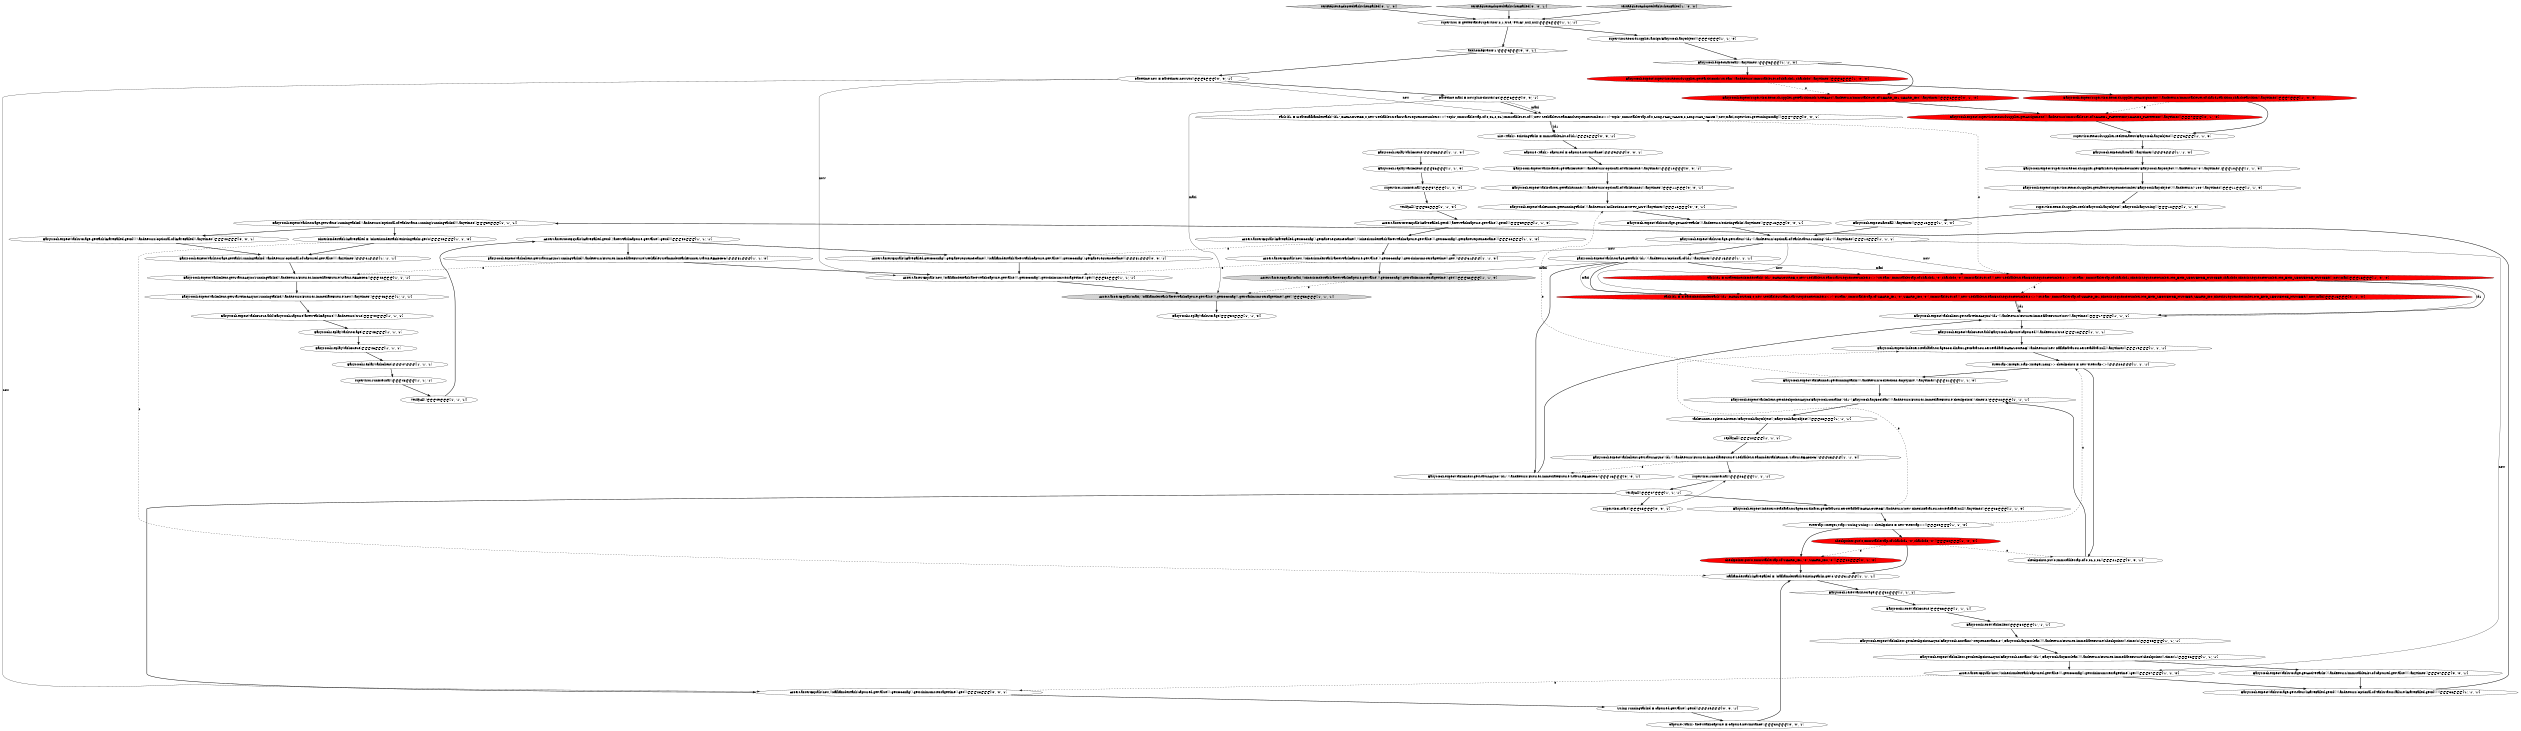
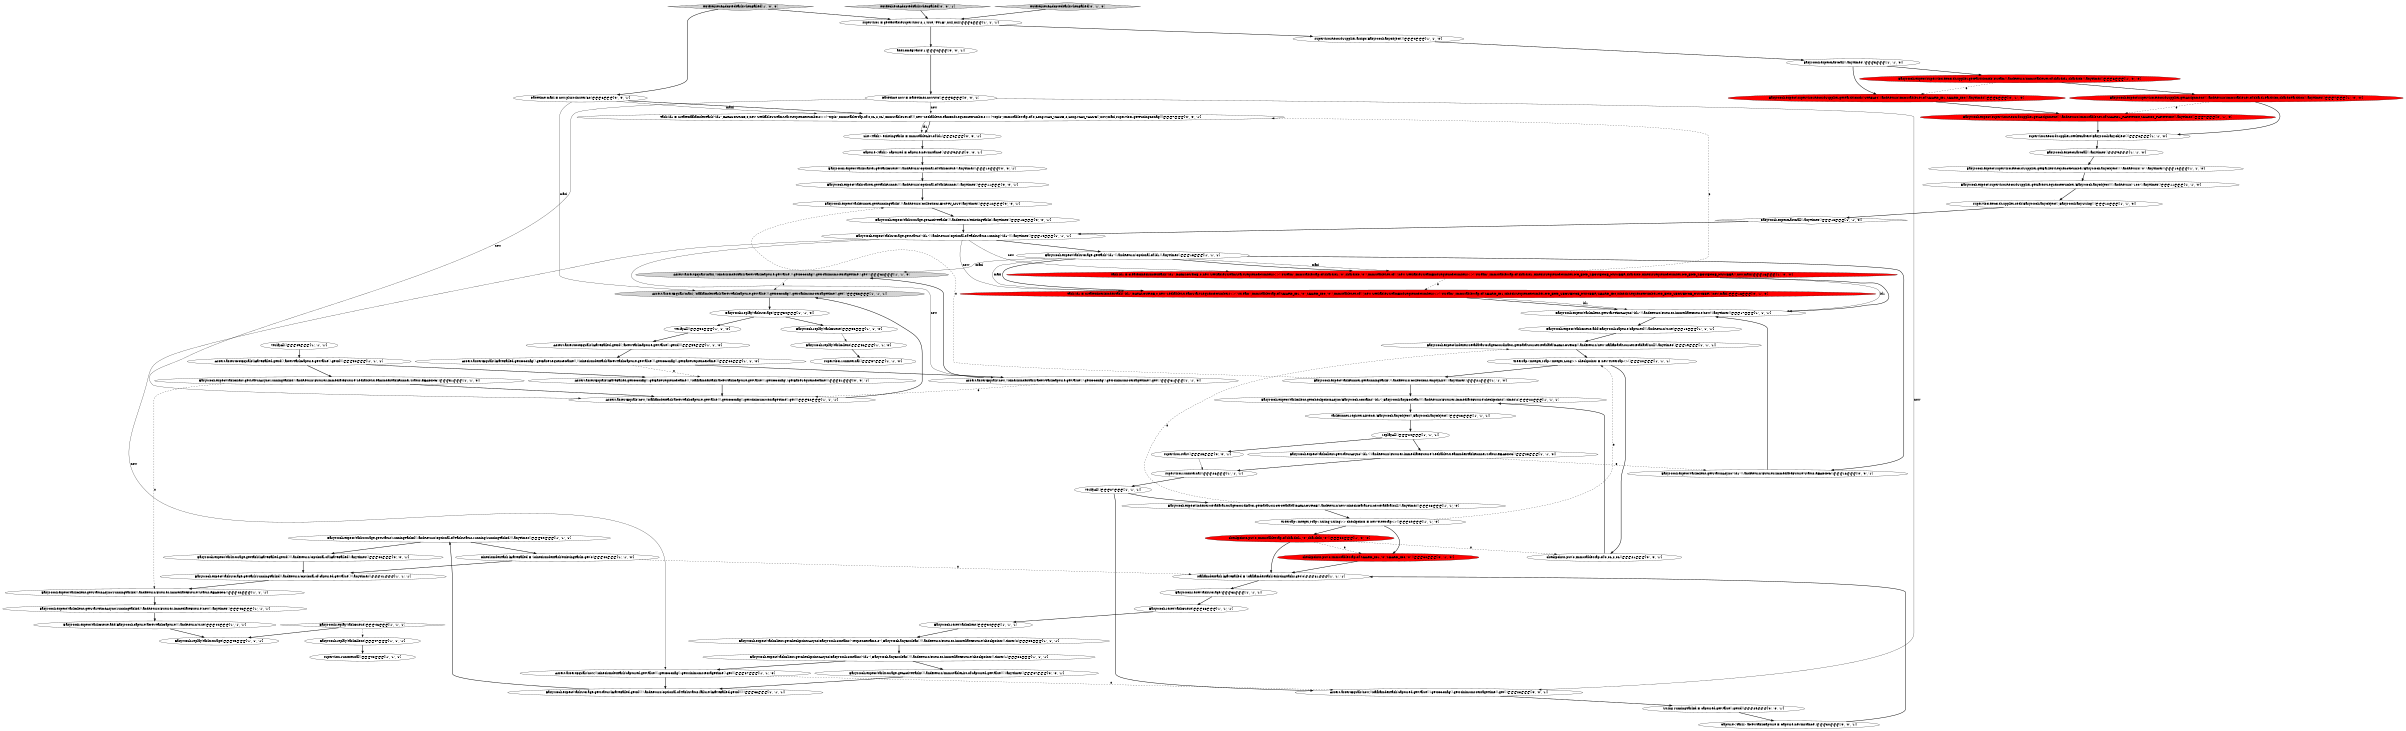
(1502, 51) -> (931, 51)
(1747, 63) -> (1853, 63)
(1335, 88) -> (687, 68)
(1421, 160) -> (843, 336)
(1425, 196) -> (737, 321)
(1904, 223) -> (1811, 220)
none -> (803, 321)
(359, 339) -> (295, 633)
(359, 348) -> (363, 625)
(373, 356) -> (363, 632)
(415, 390) -> none
(1646, 500) -> (1306, 445)
(1872, 593) -> (1219, 593)
